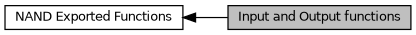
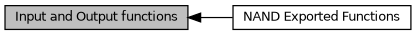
(212, 18) -> (217, 18)
